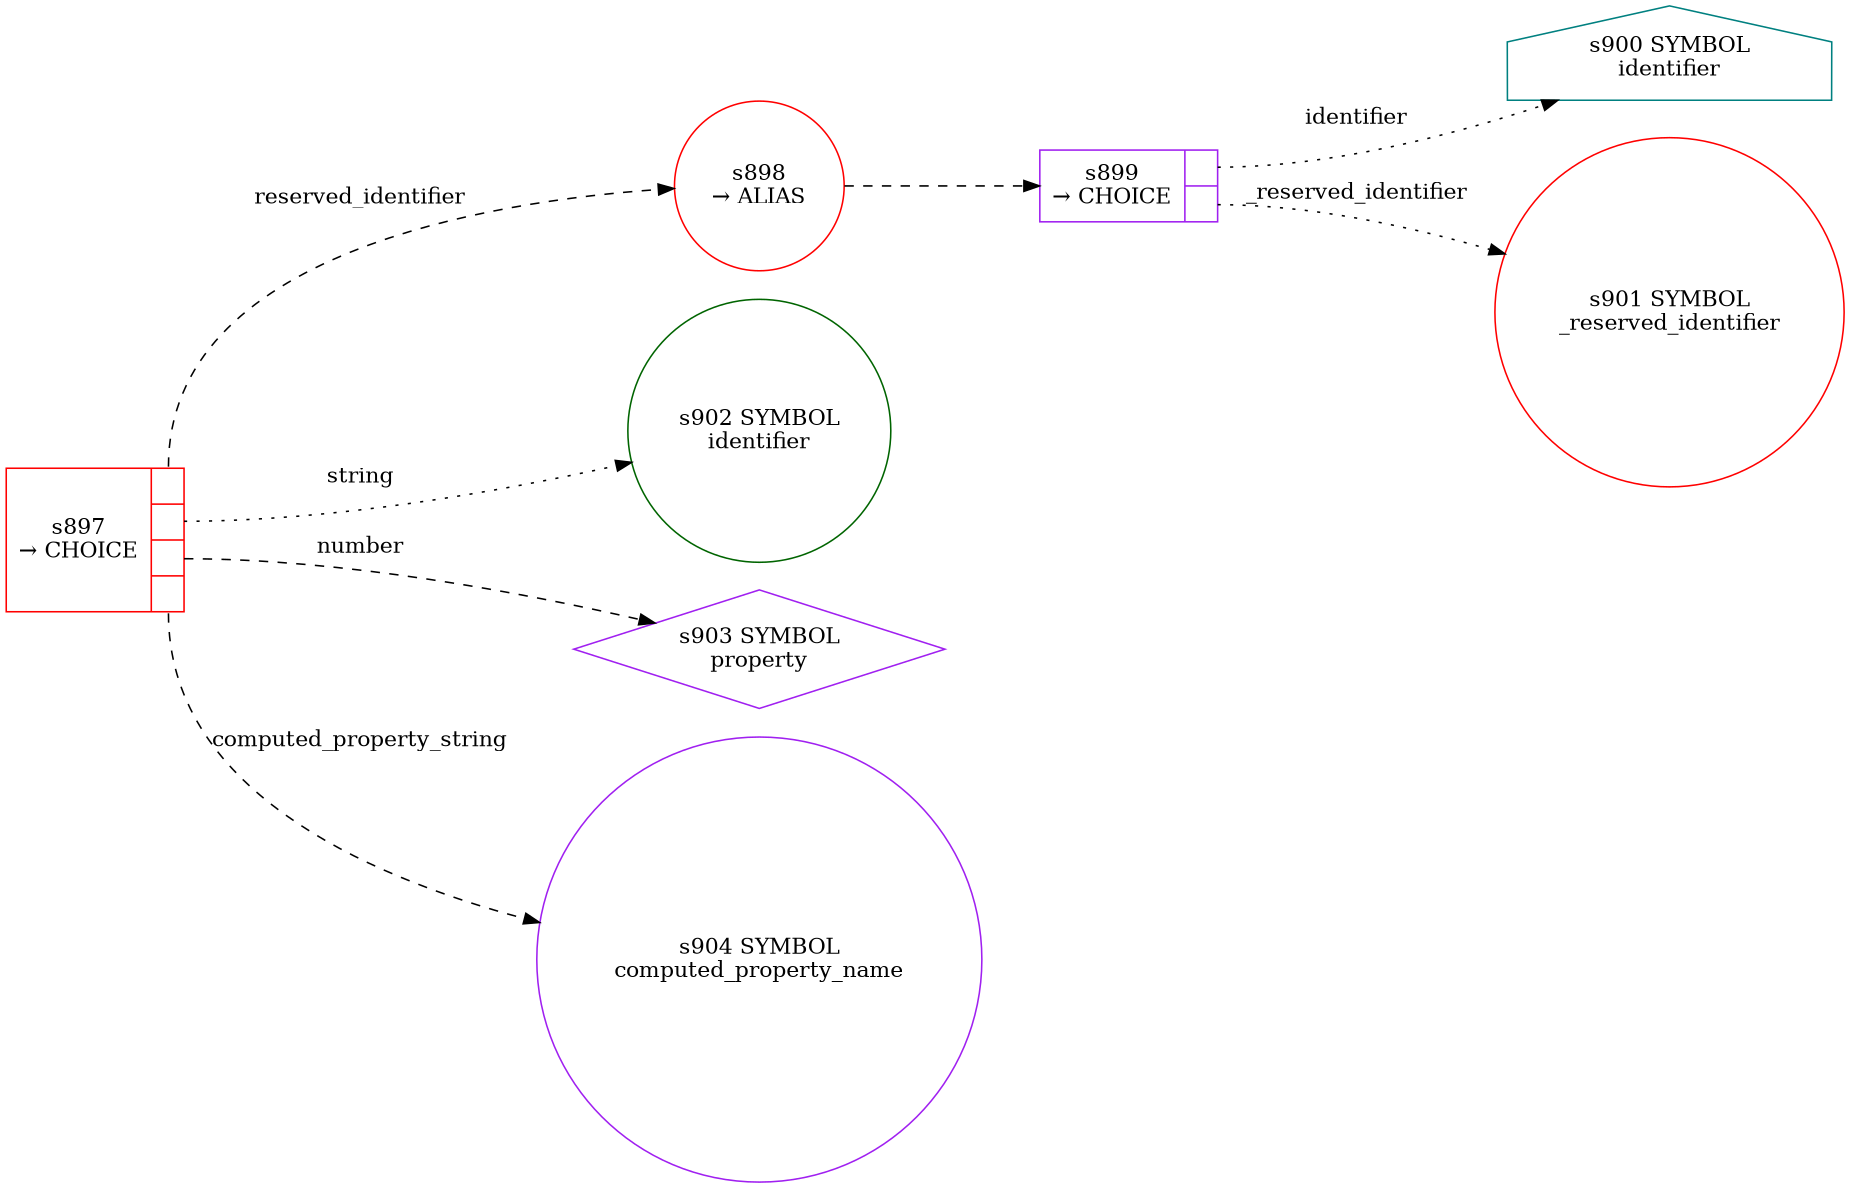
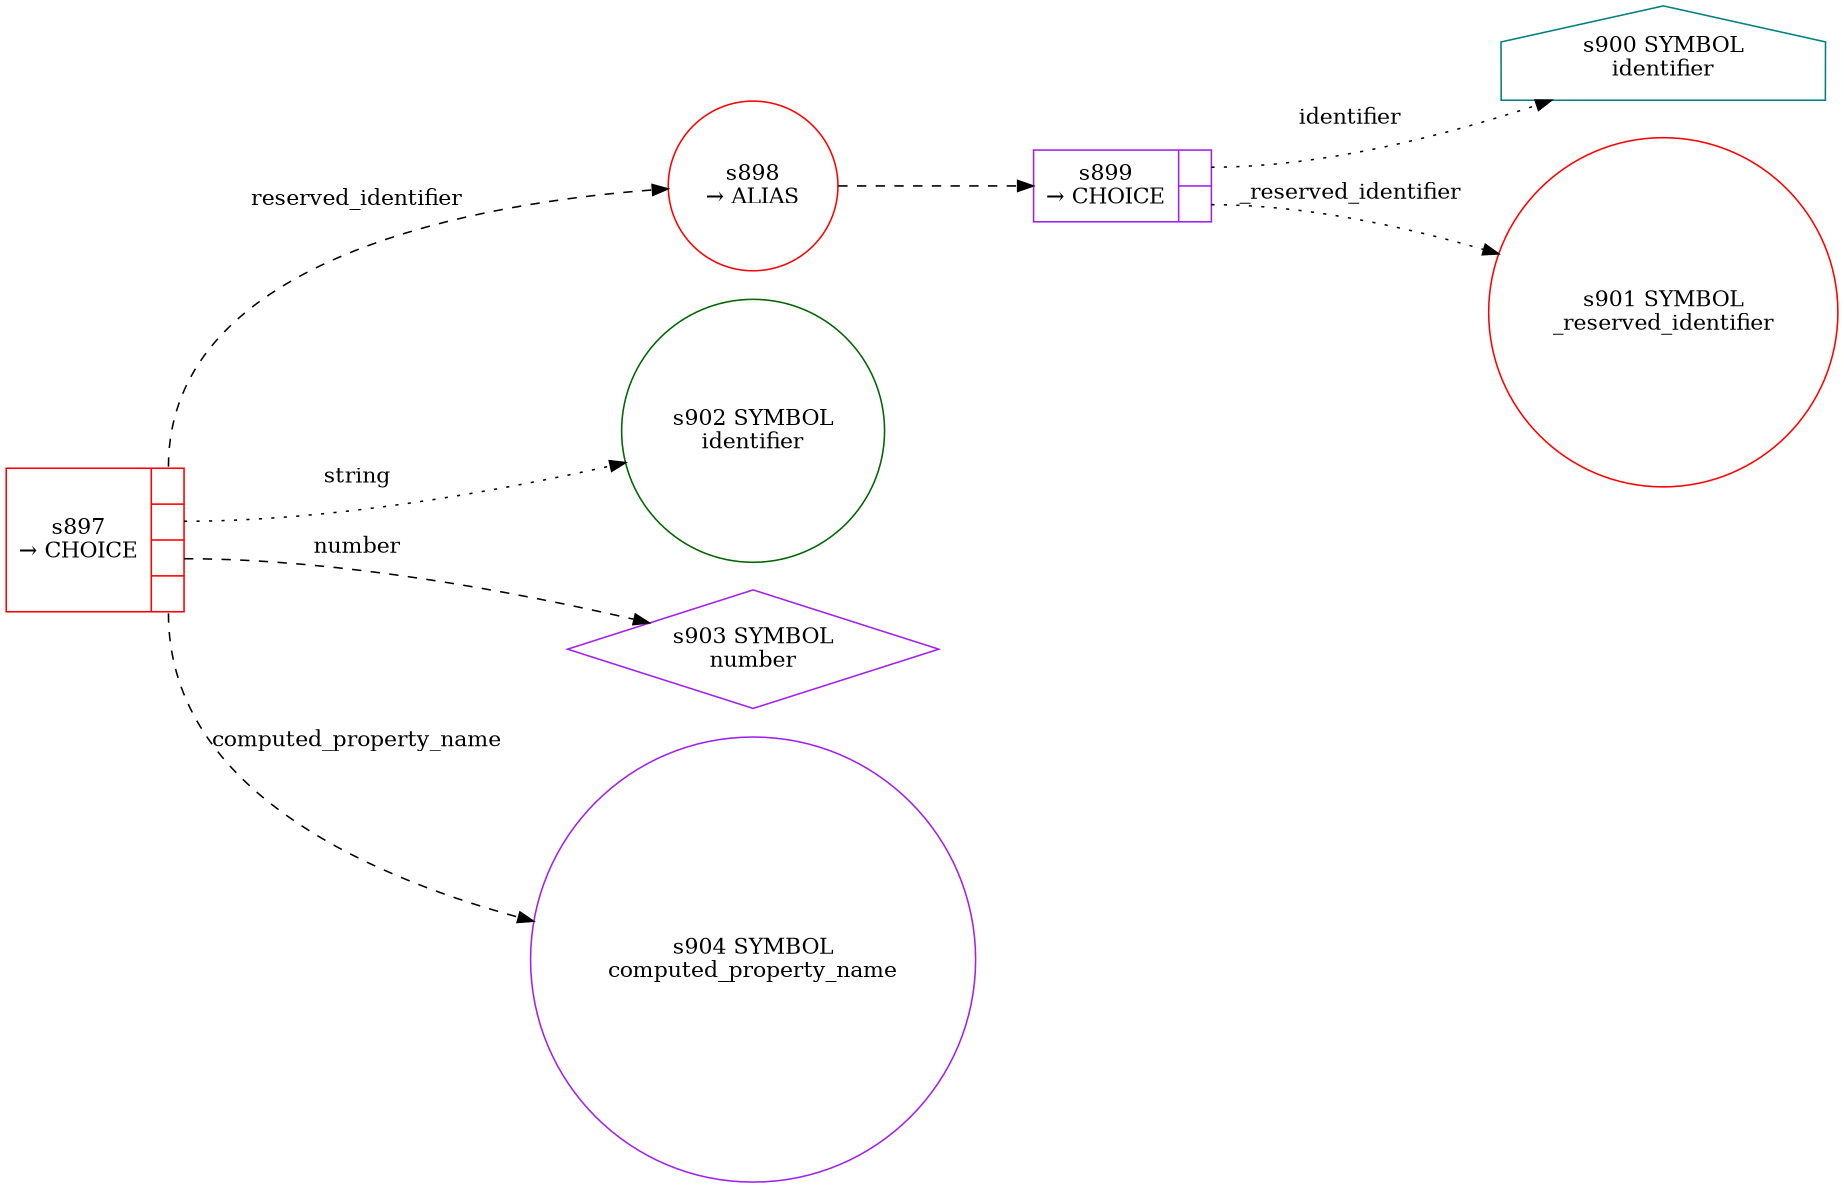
(759, 649) -> (753, 649)
(360, 740) -> (357, 740)
